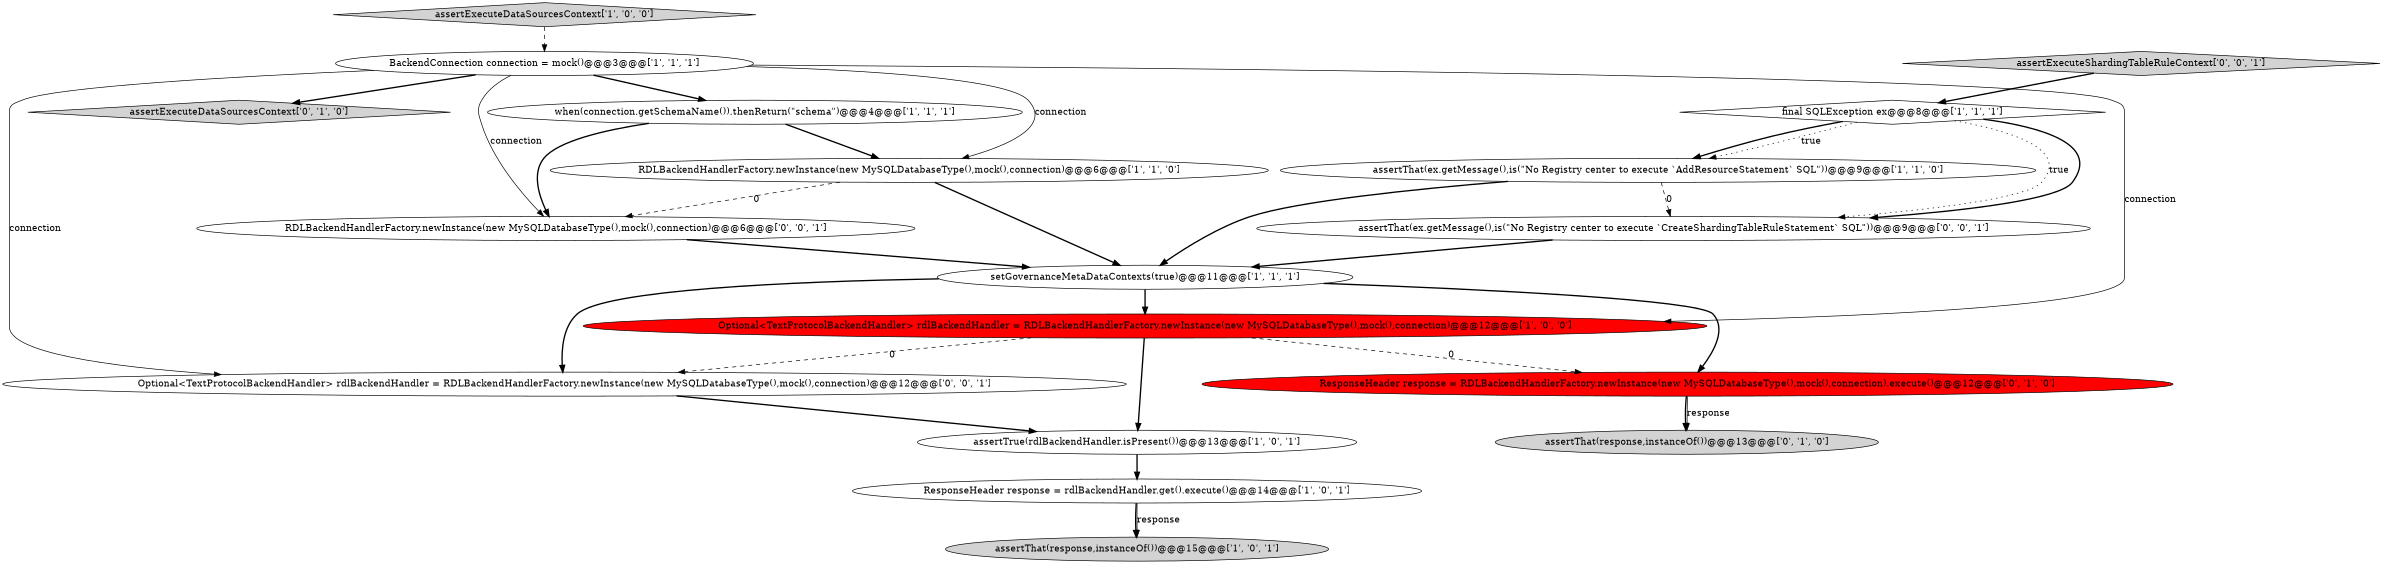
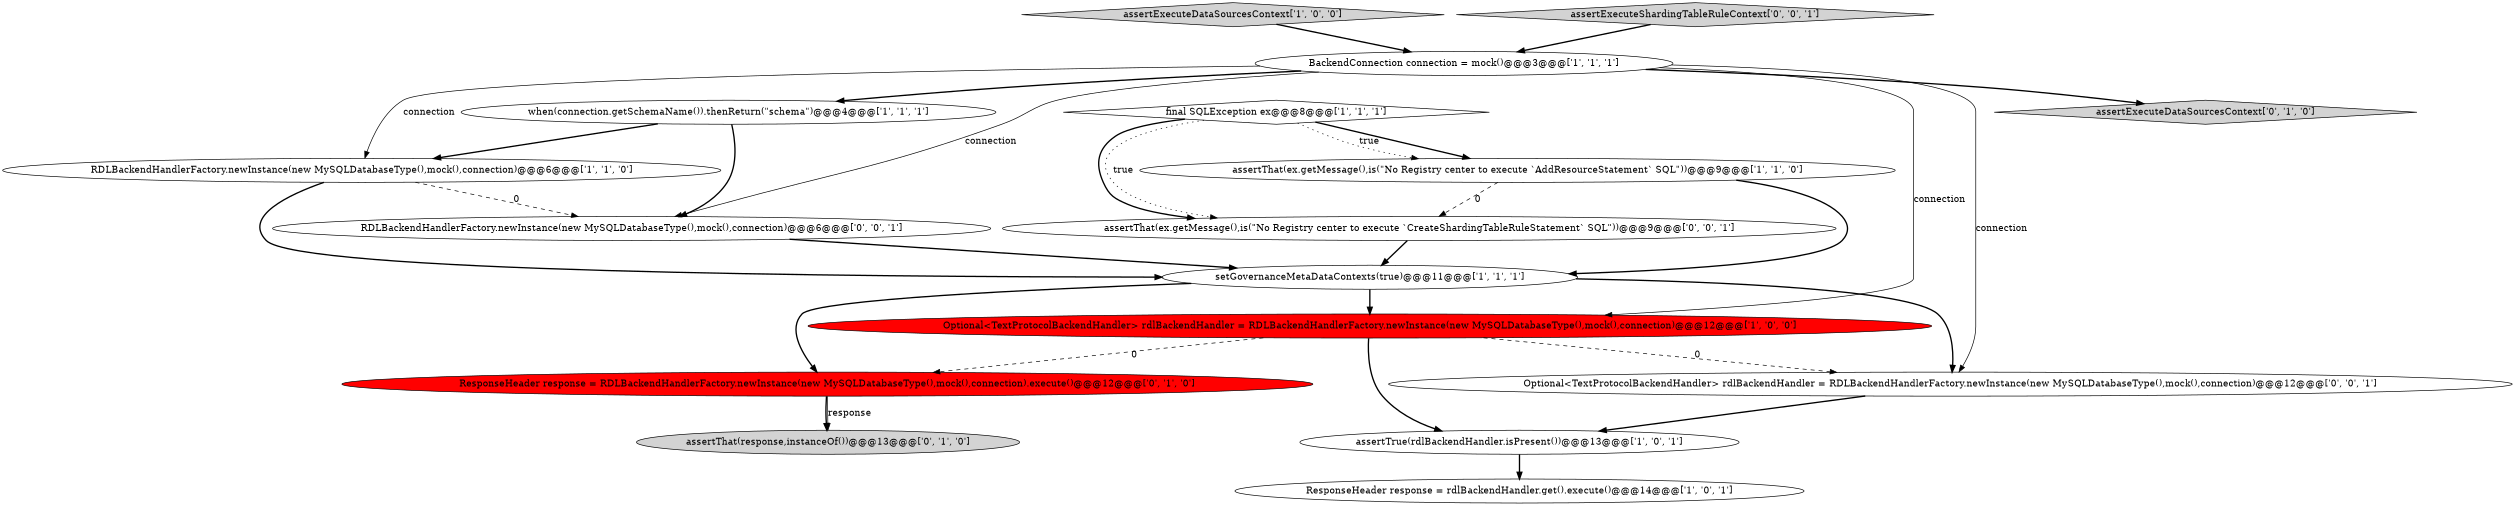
(544, 36) -> (1340, 37)
(2027, 86) -> (1587, 37)
(1137, 549) -> none
